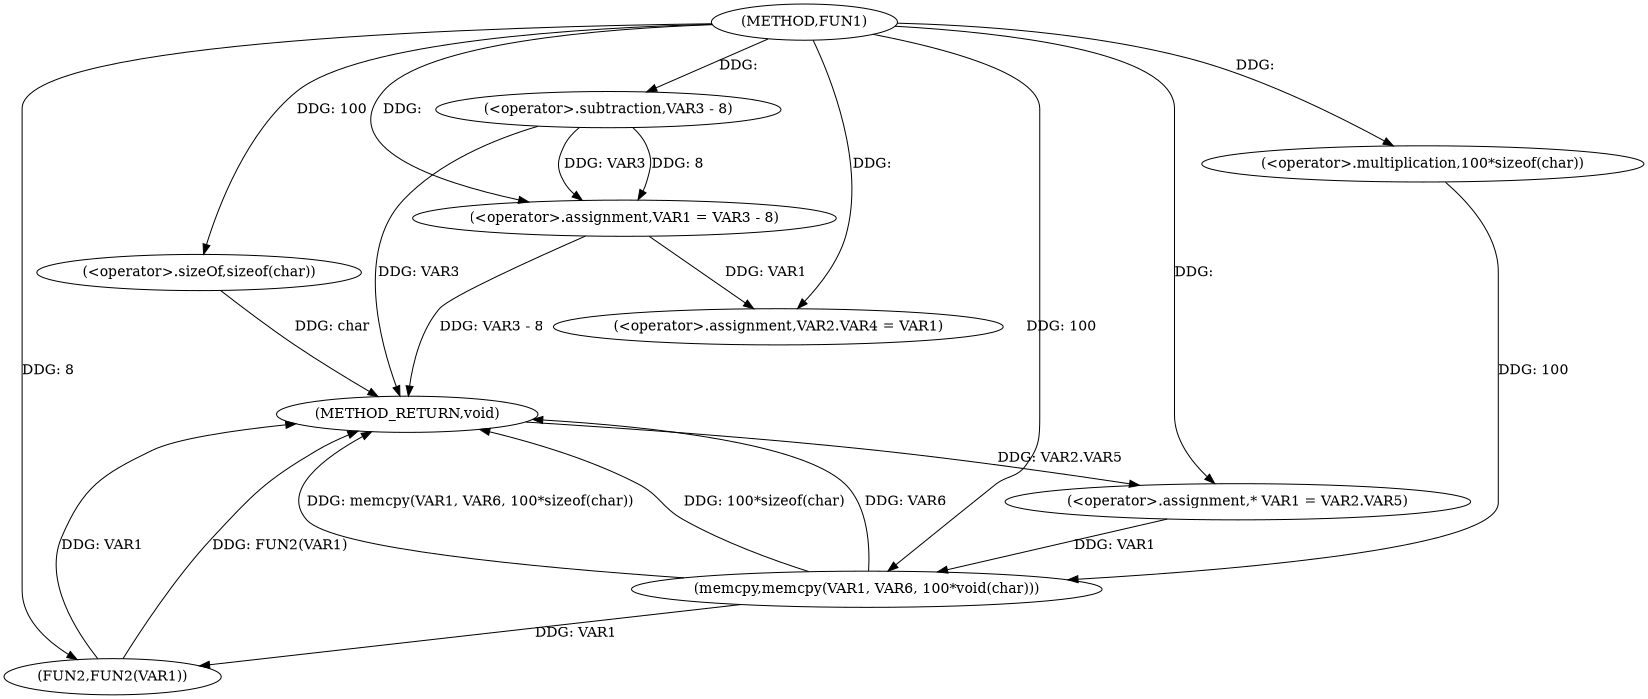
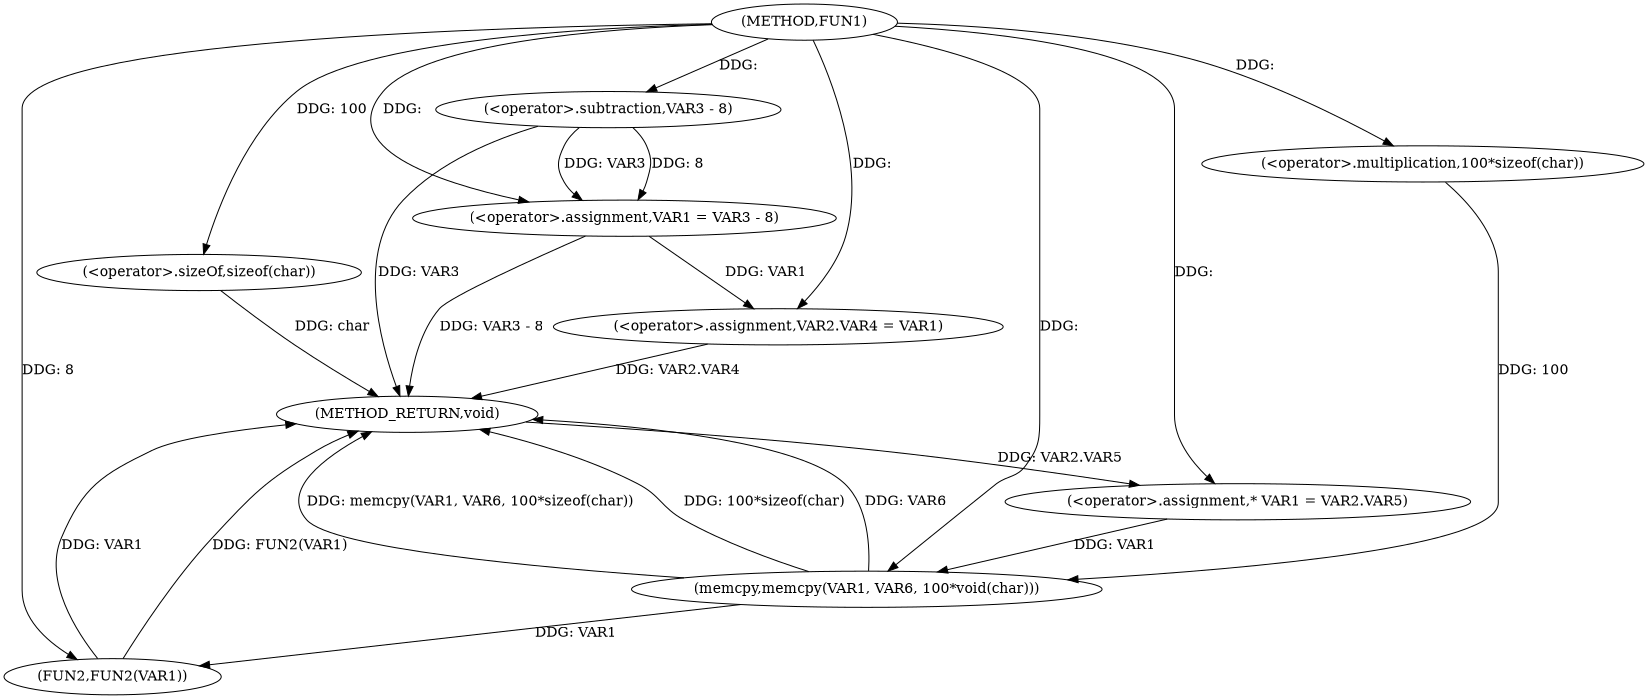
(1061, 327) -> (1061, 327)
none -> (594, 370)
